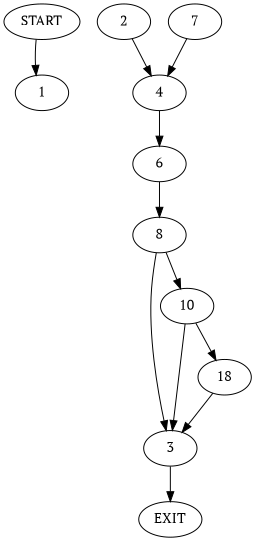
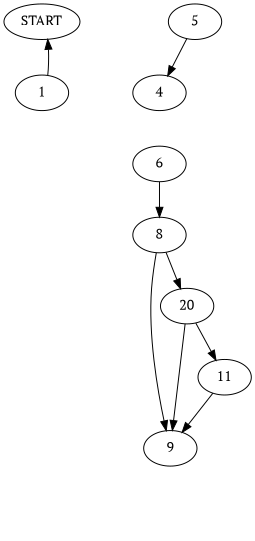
(124, 22) -> none
(195, 22) -> (195, 22)
(35, 52) -> (49, 62)
(159, 124) -> none
(187, 306) -> (187, 306)
(225, 377) -> (225, 377)
(170, 448) -> (170, 448)
(170, 519) -> none
